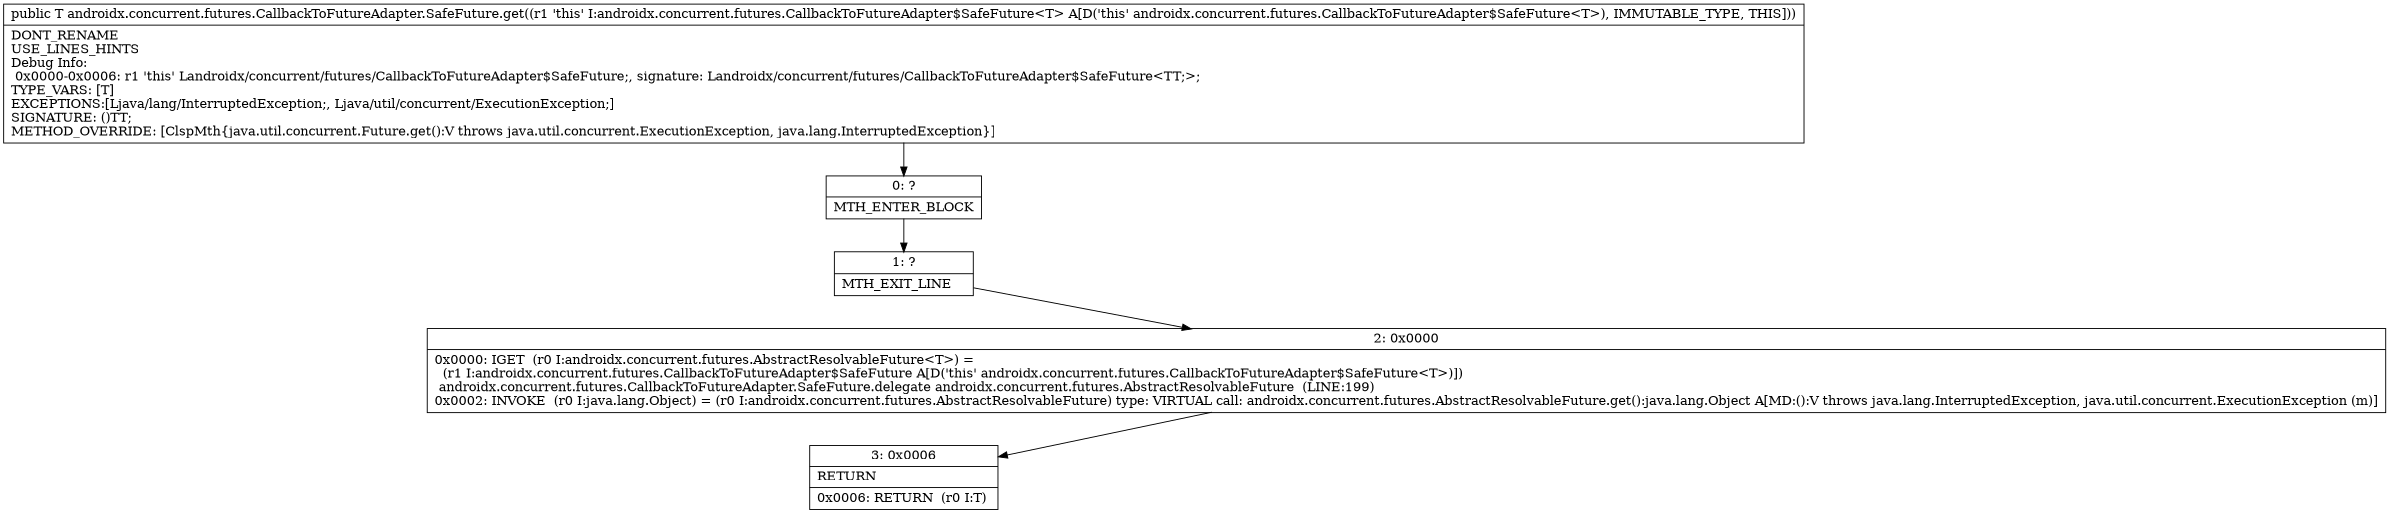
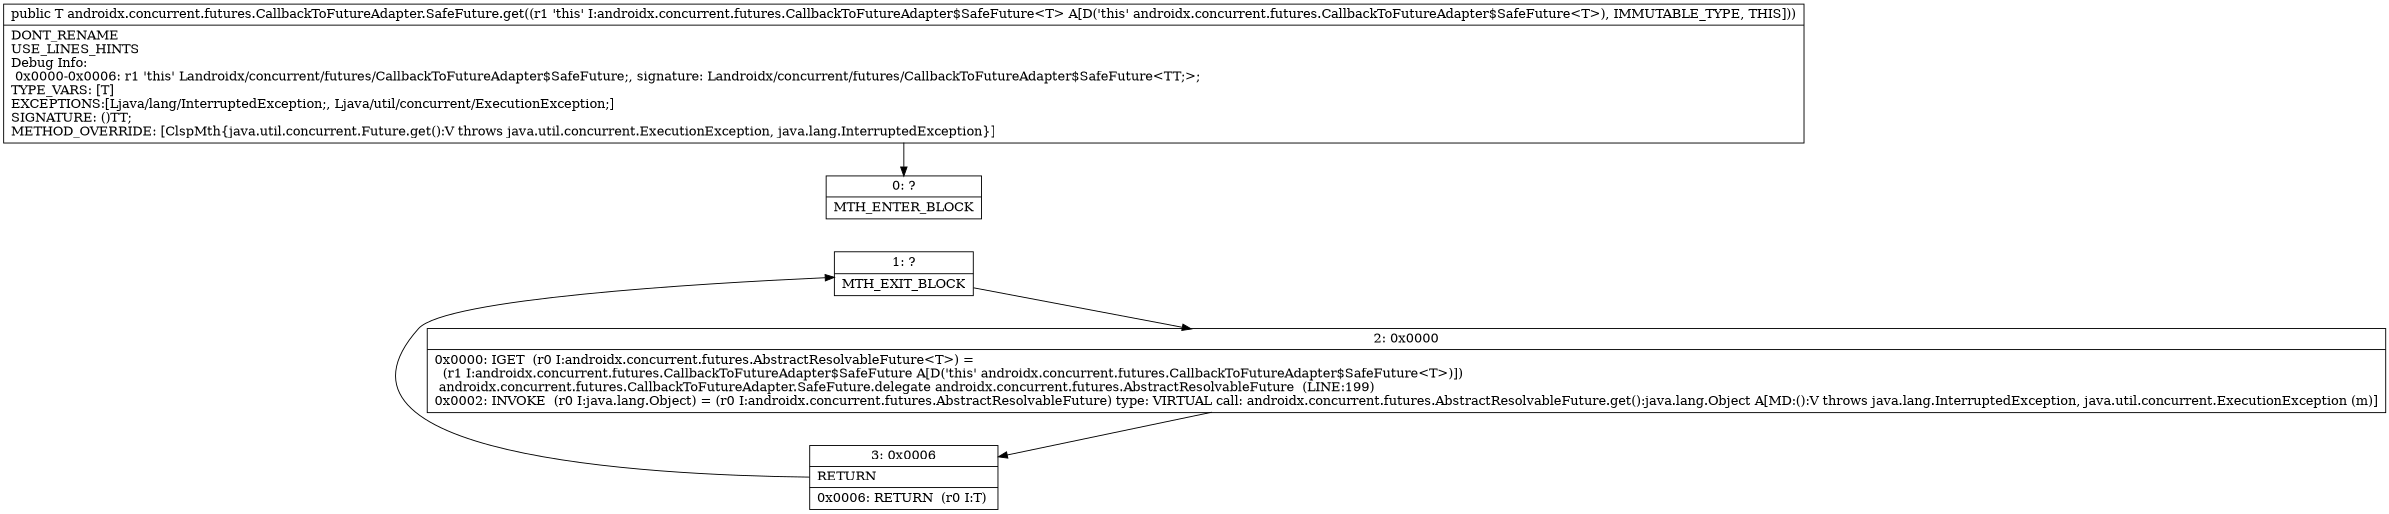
(904, 231) -> (398, 367)
(897, 284) -> (904, 284)
